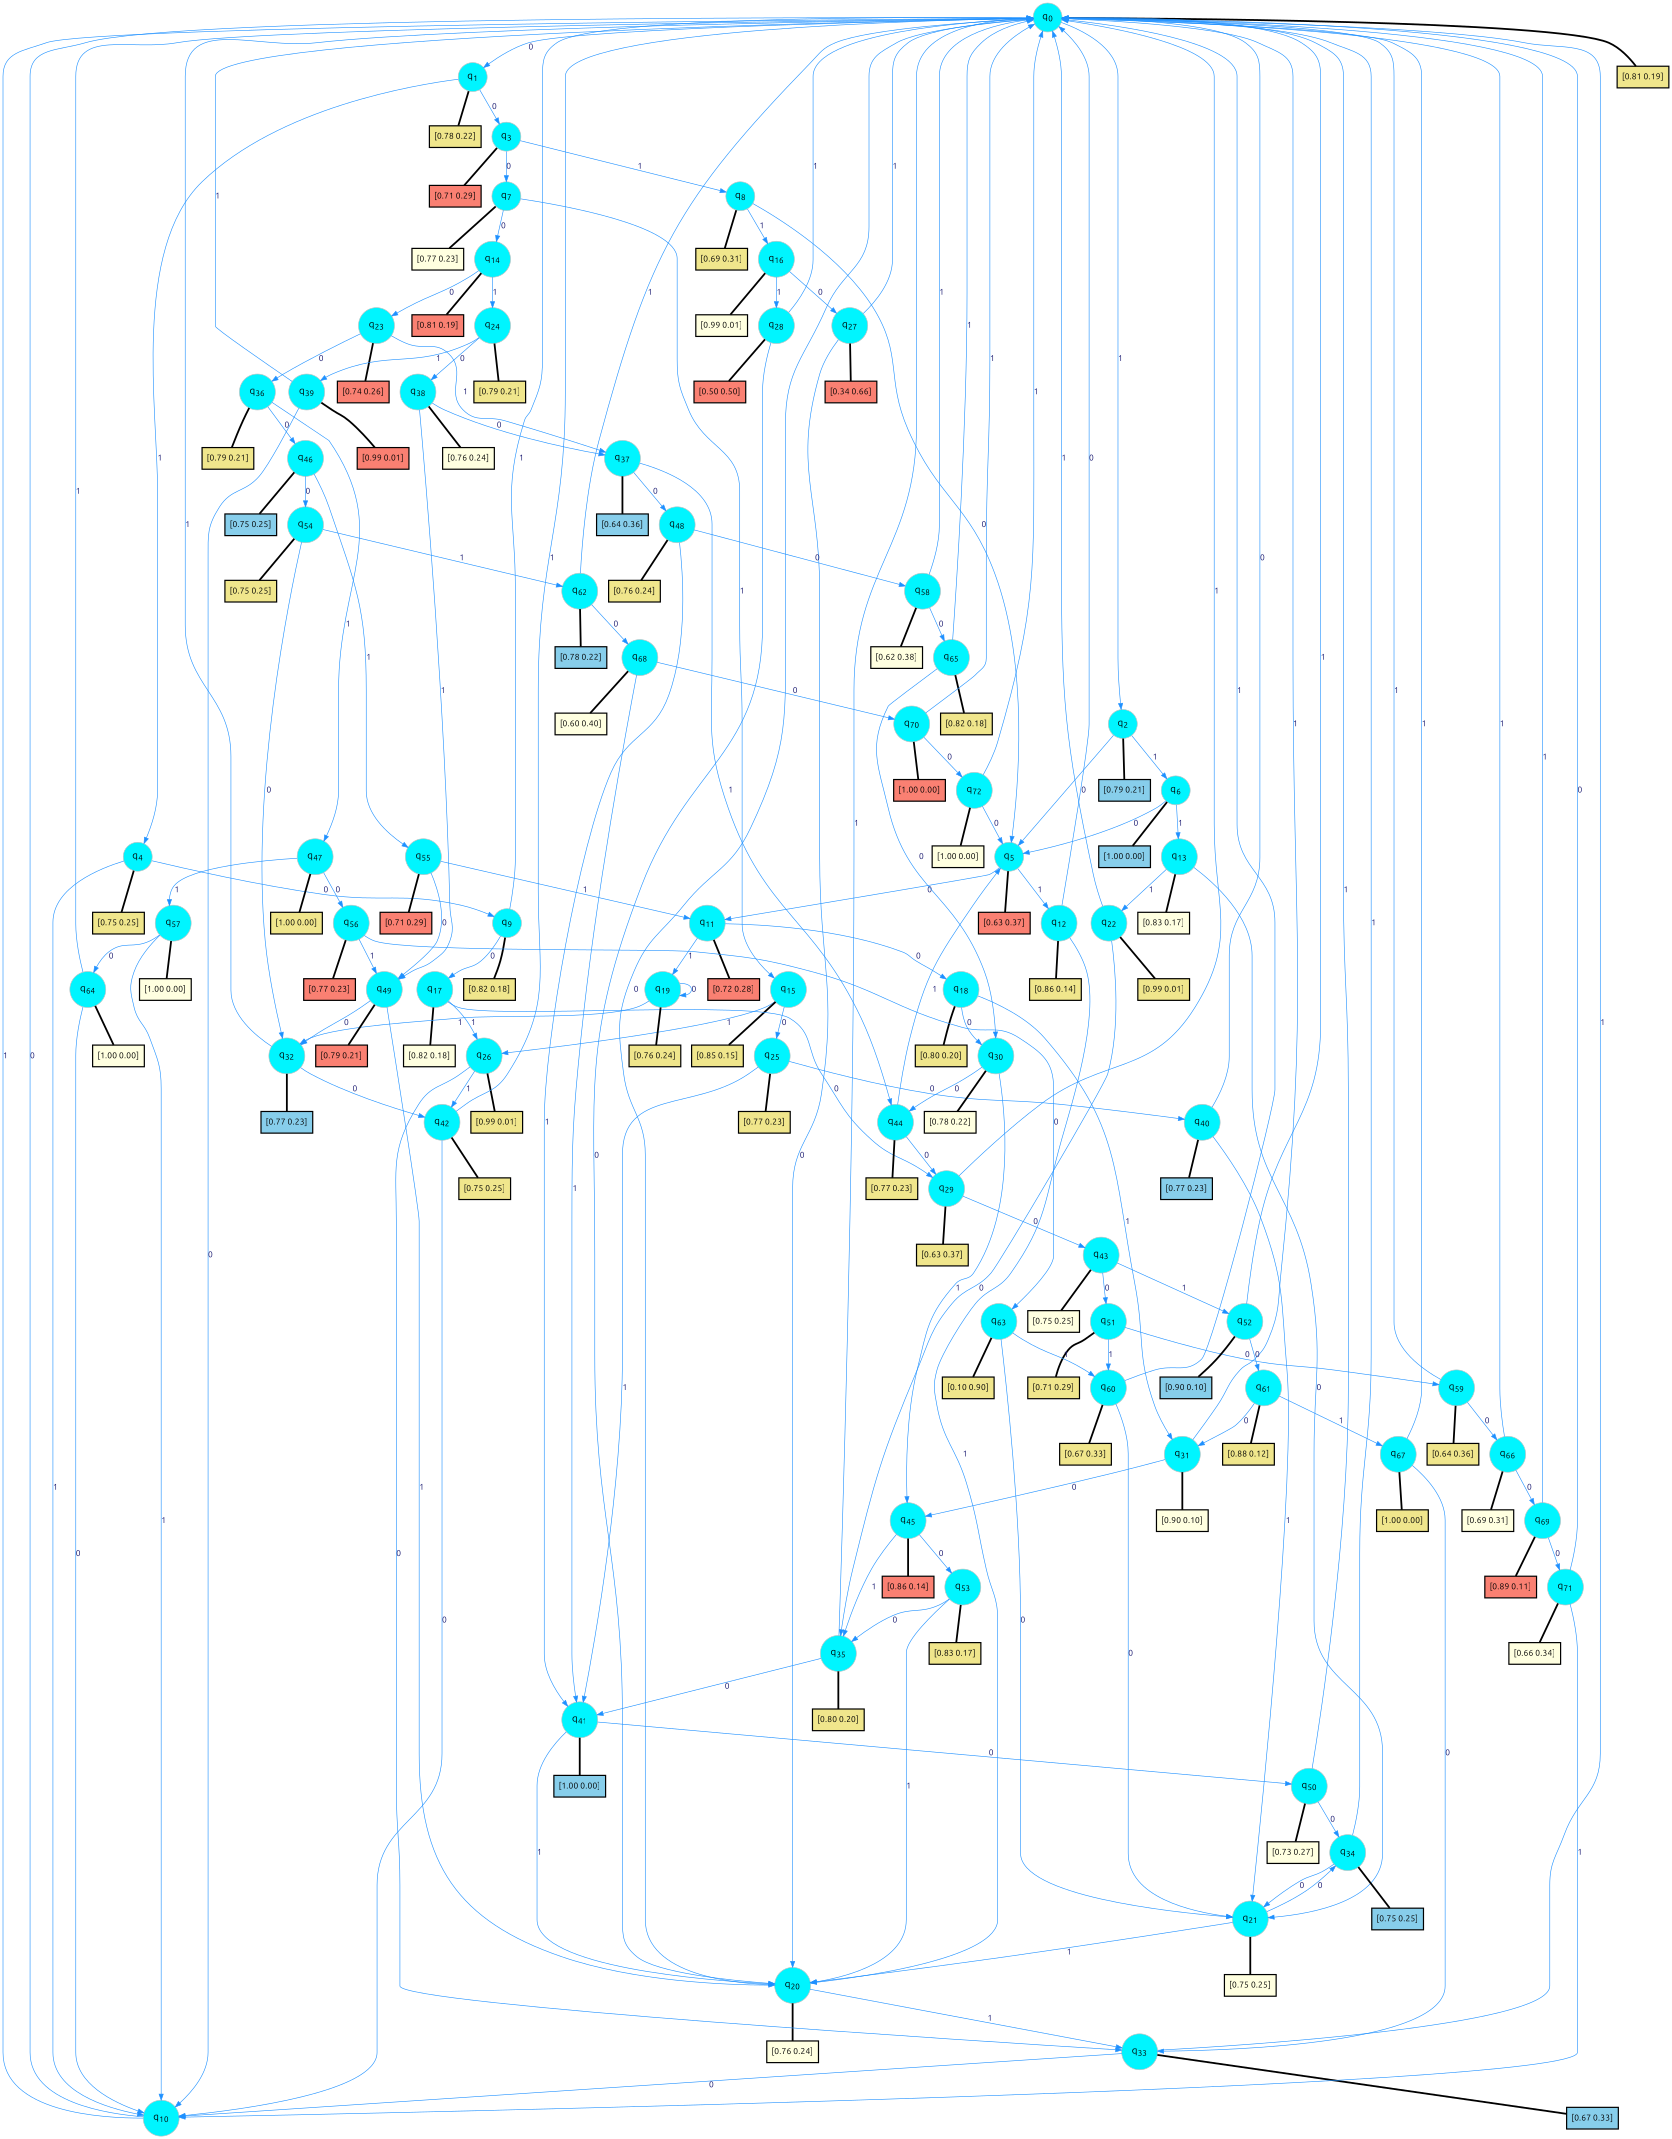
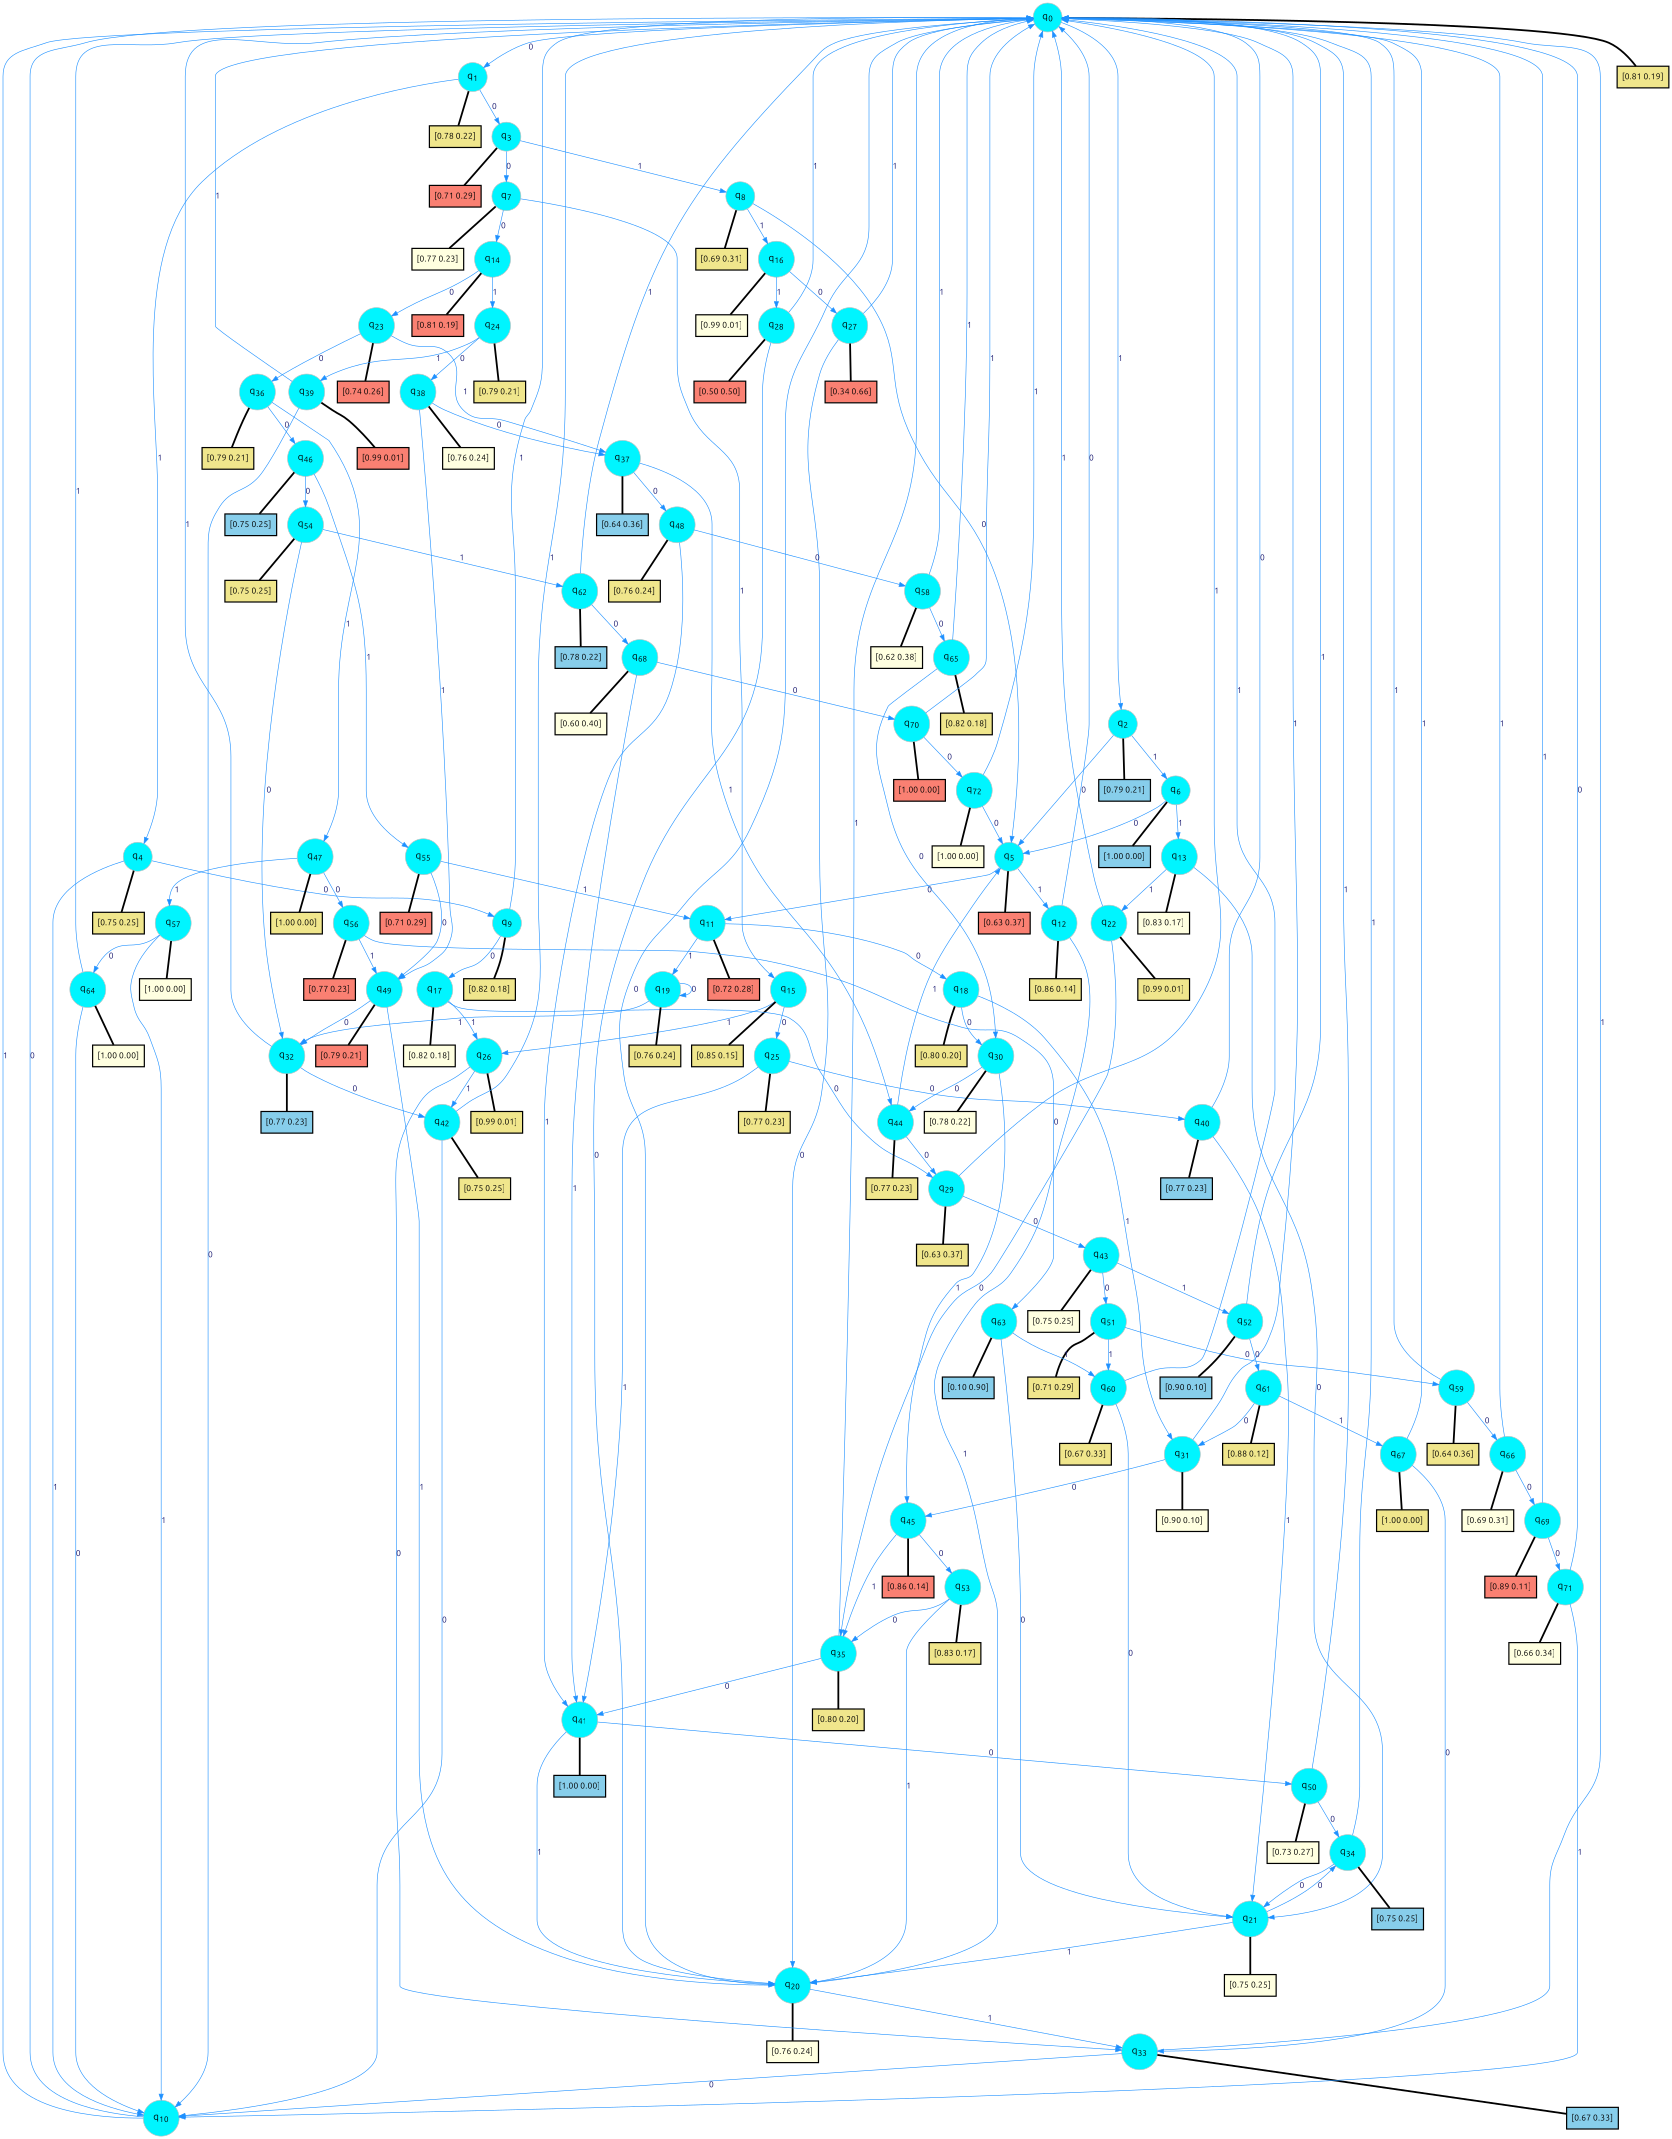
(968, 1388) -> (968, 1388)
